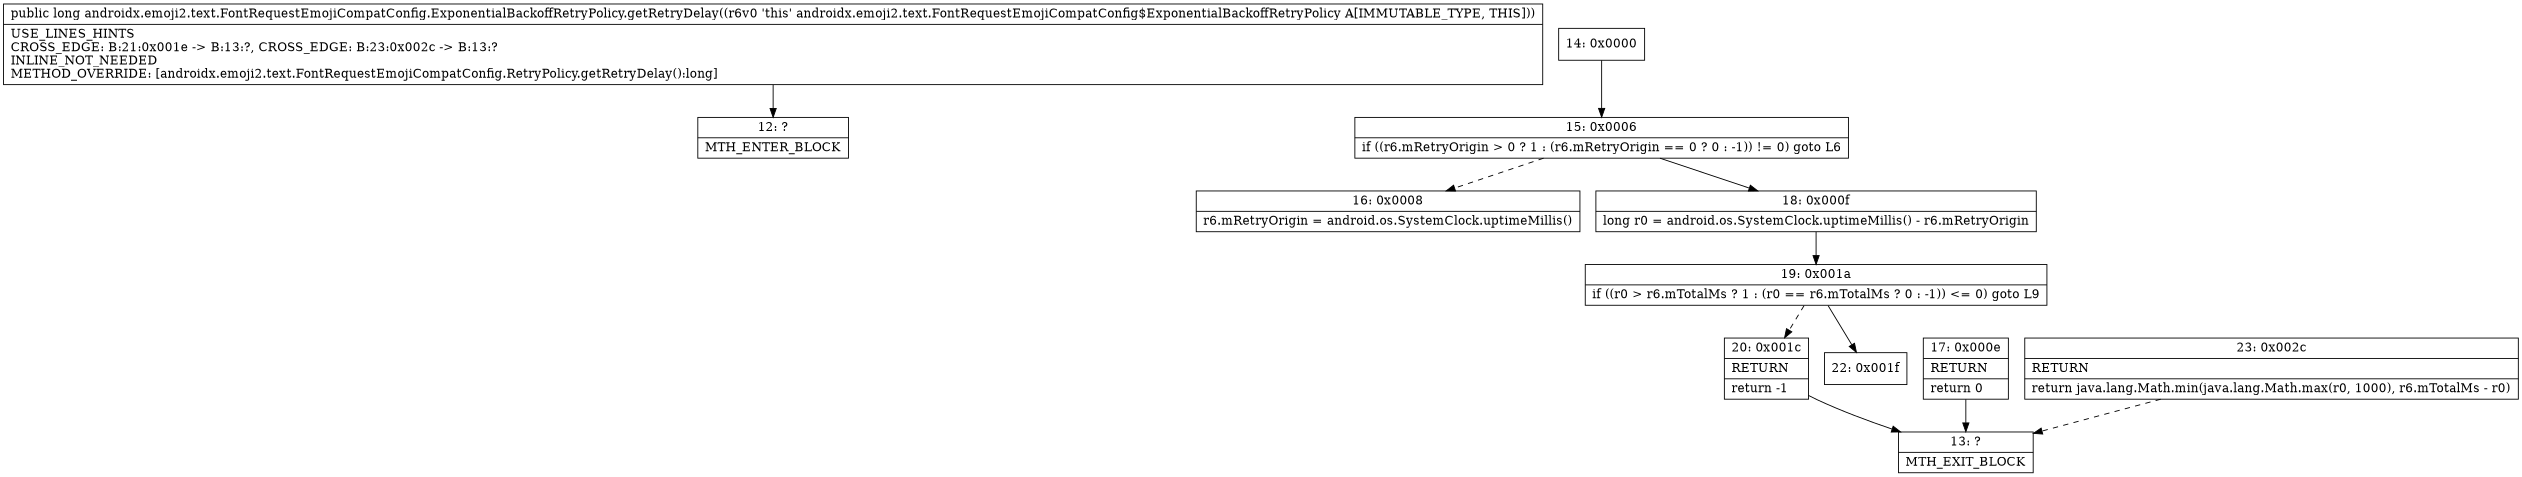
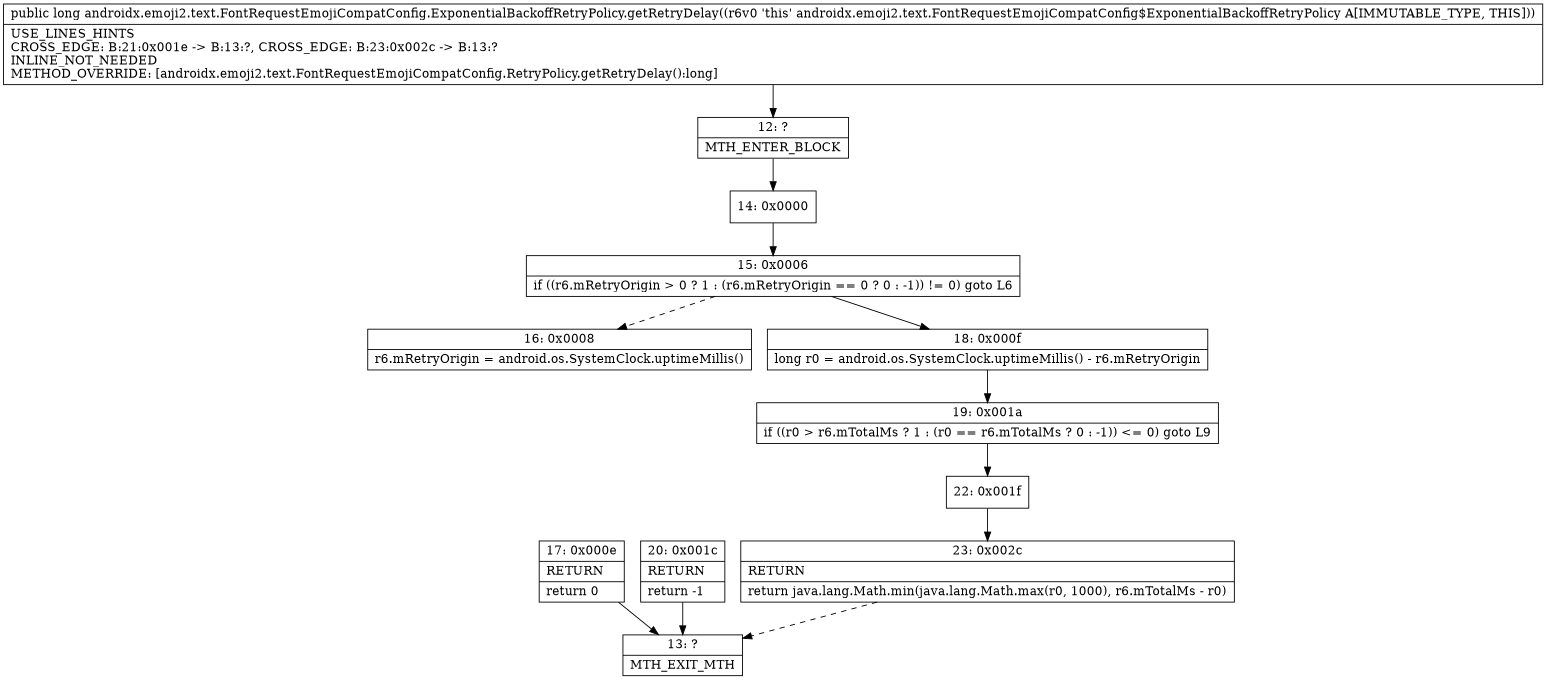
none -> (773, 170)
(1797, 318) -> none
(1966, 462) -> (683, 665)
none -> (988, 520)
